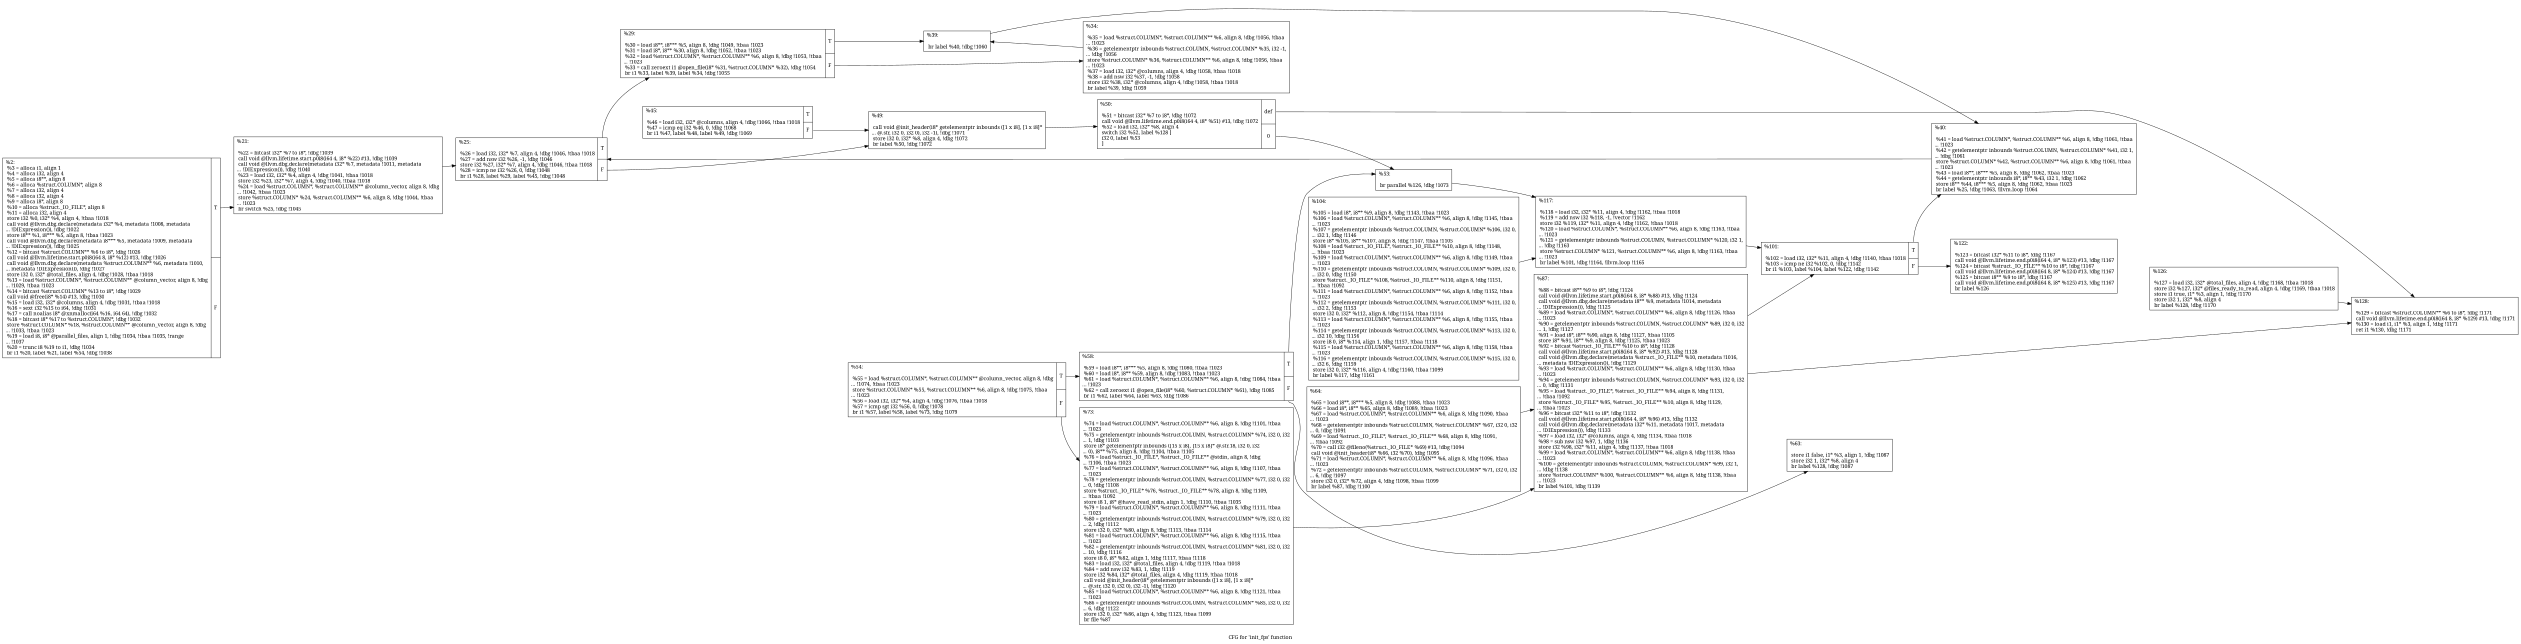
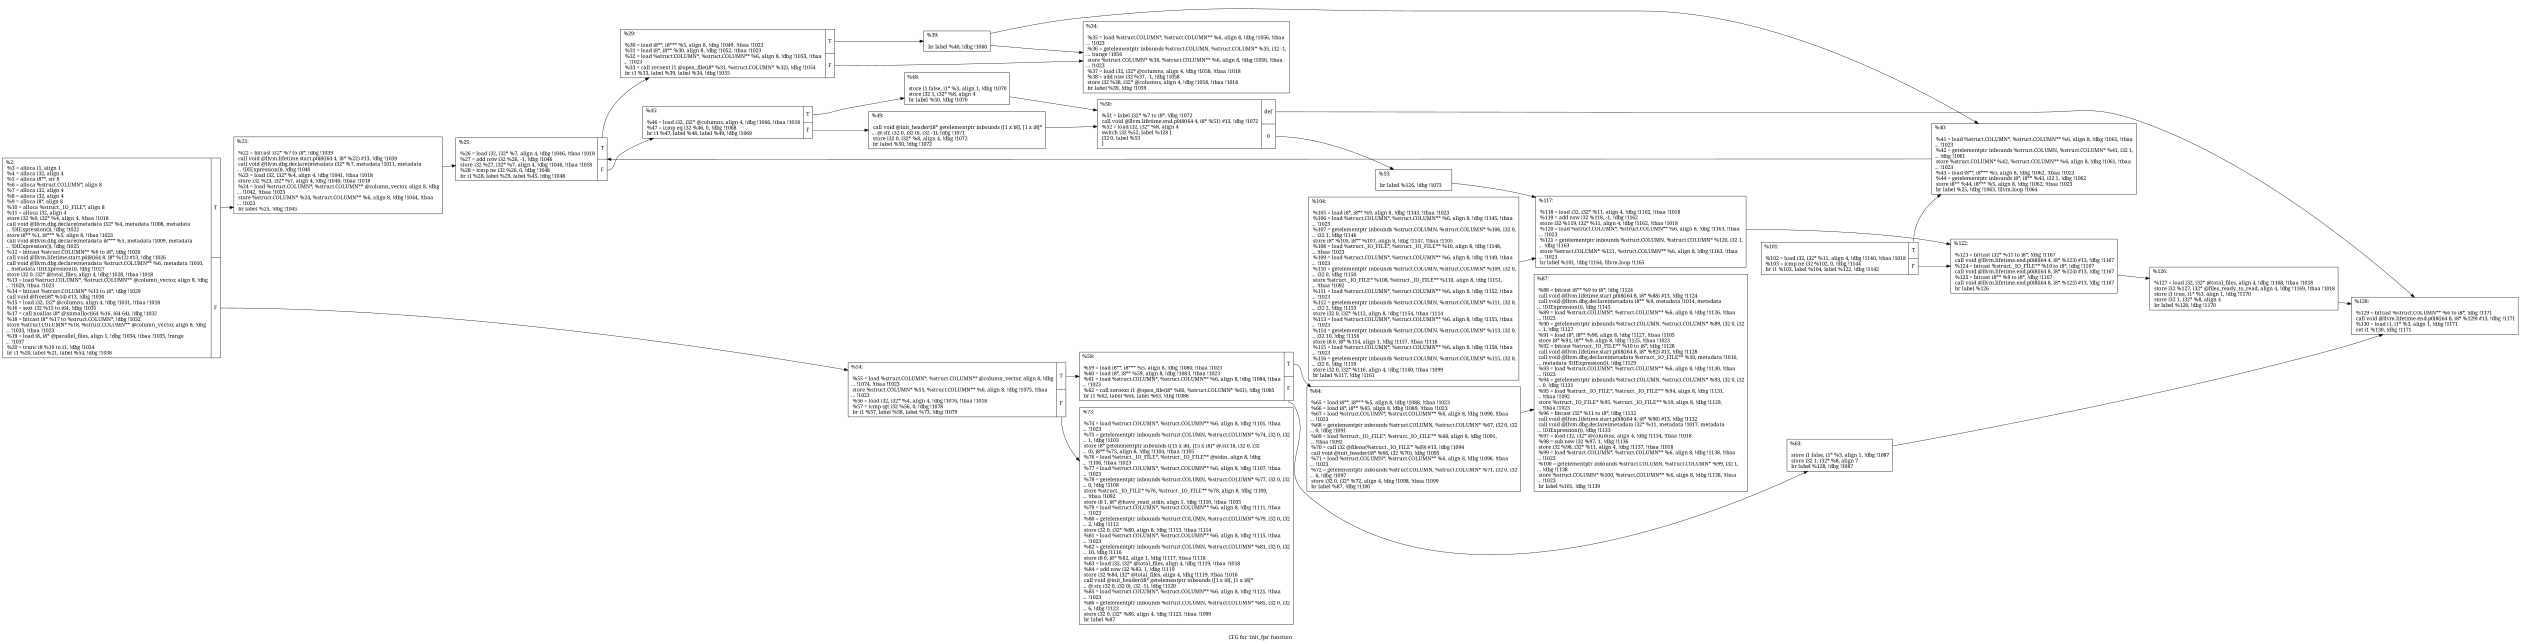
(1039, 45) -> (1035, 49)
(1101, 55) -> (1104, 55)
none -> (957, 89)
(1148, 116) -> (1146, 116)
(736, 163) -> (625, 151)
(35, 179) -> (33, 179)
(1414, 185) -> (1410, 185)
(269, 209) -> (267, 209)
(1592, 218) -> (1588, 218)
(1297, 237) -> (1302, 373)
(1752, 247) -> (1847, 232)
(1813, 264) -> (1813, 264)
none -> (2132, 277)
(1779, 296) -> none
(1574, 307) -> (1574, 307)
none -> (534, 327)
(2048, 348) -> (2137, 397)
(1824, 461) -> (1824, 461)
(1414, 522) -> none
(1097, 620) -> (1099, 620)
